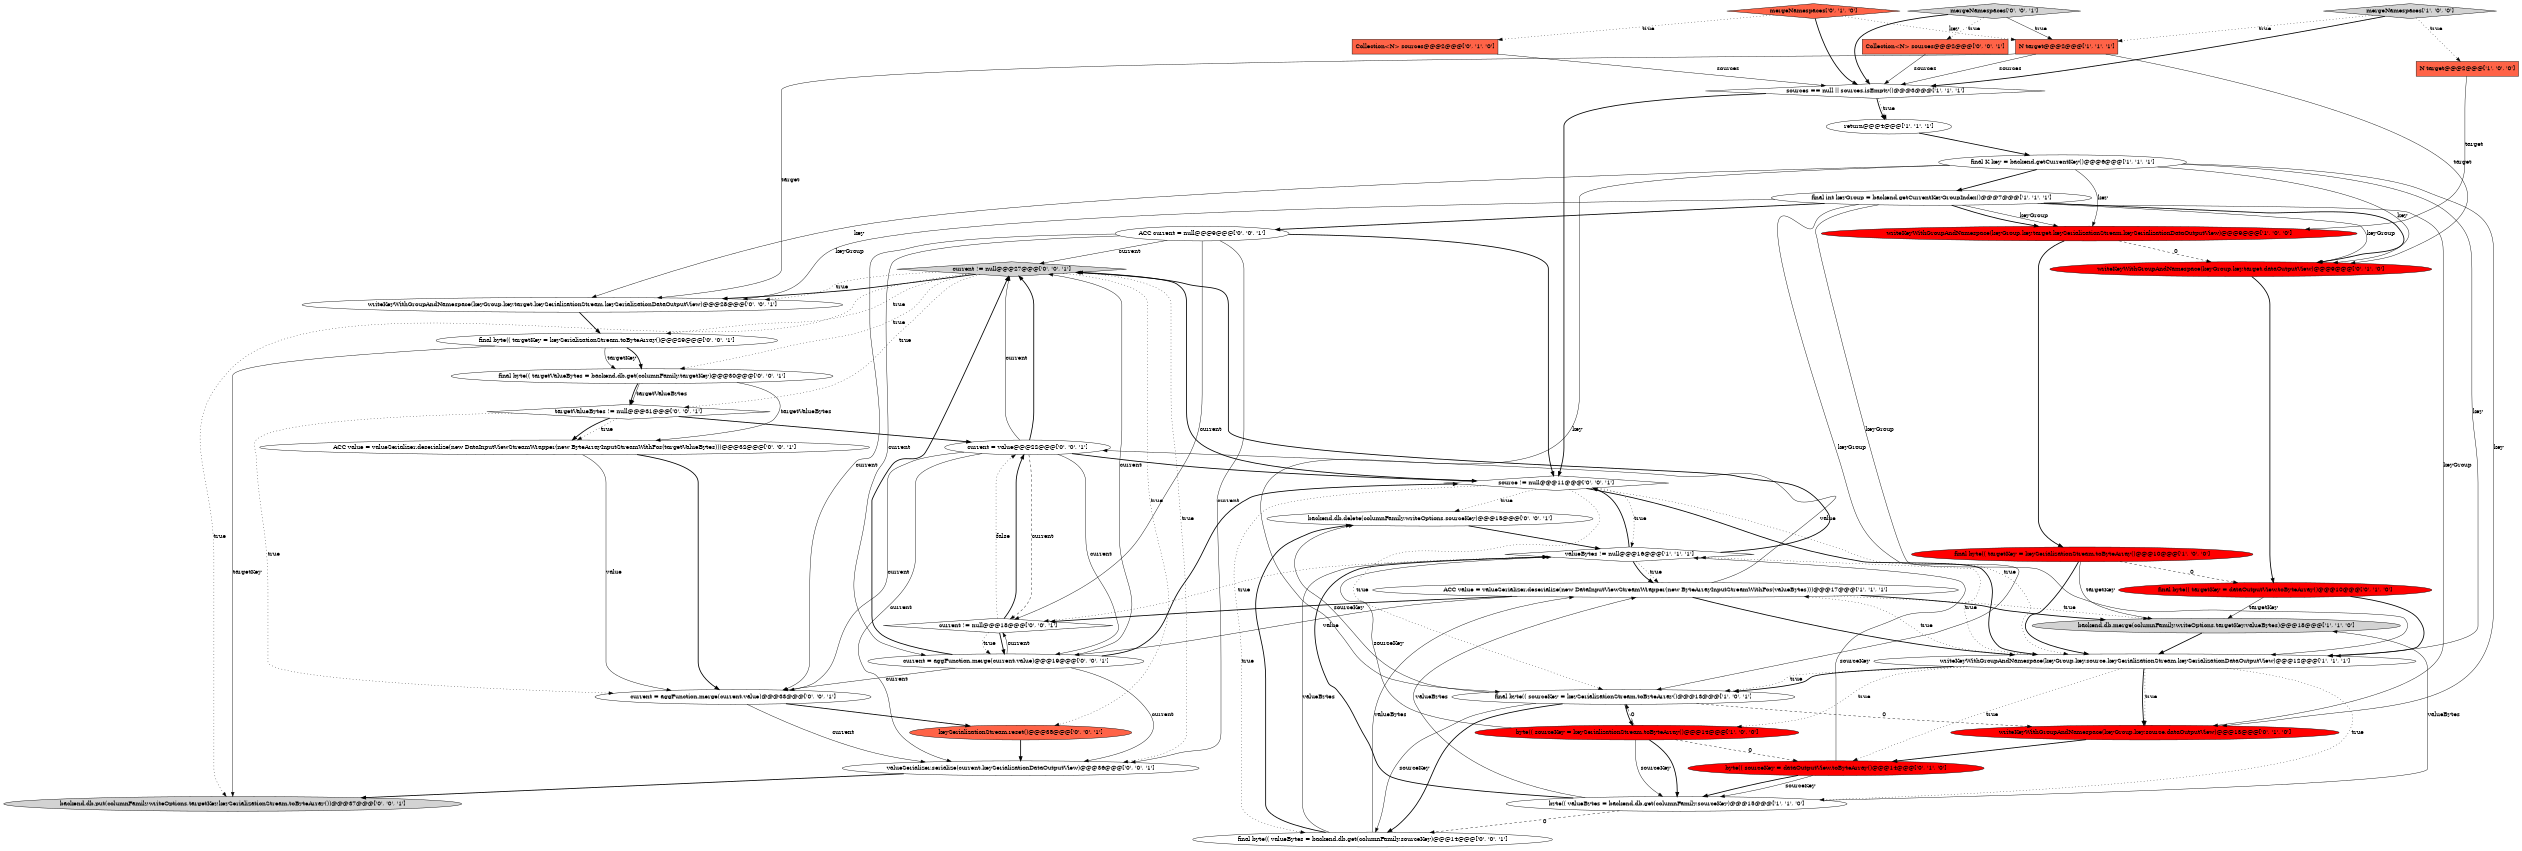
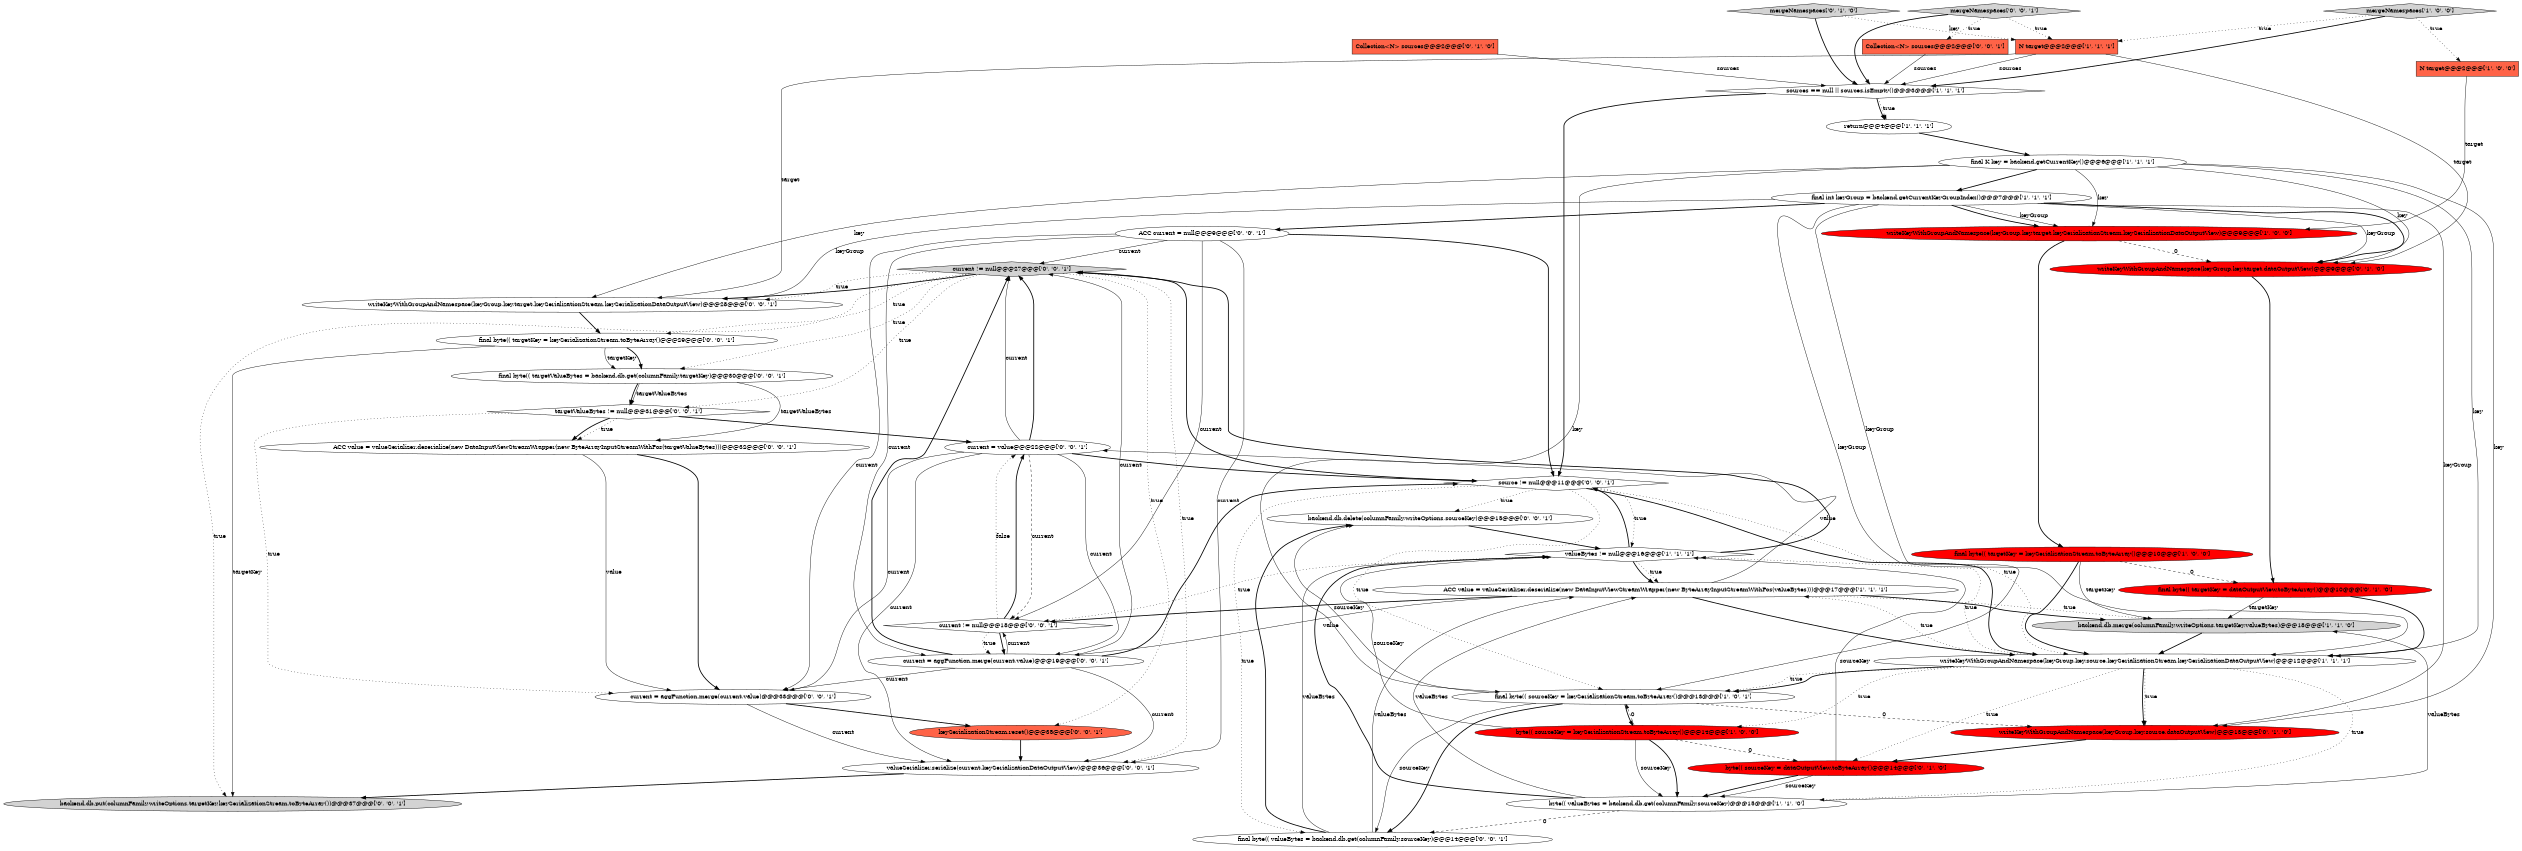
(1813, 11) -> (1813, 11)
(1638, 27) -> none
(2027, 27) -> (2027, 27)
